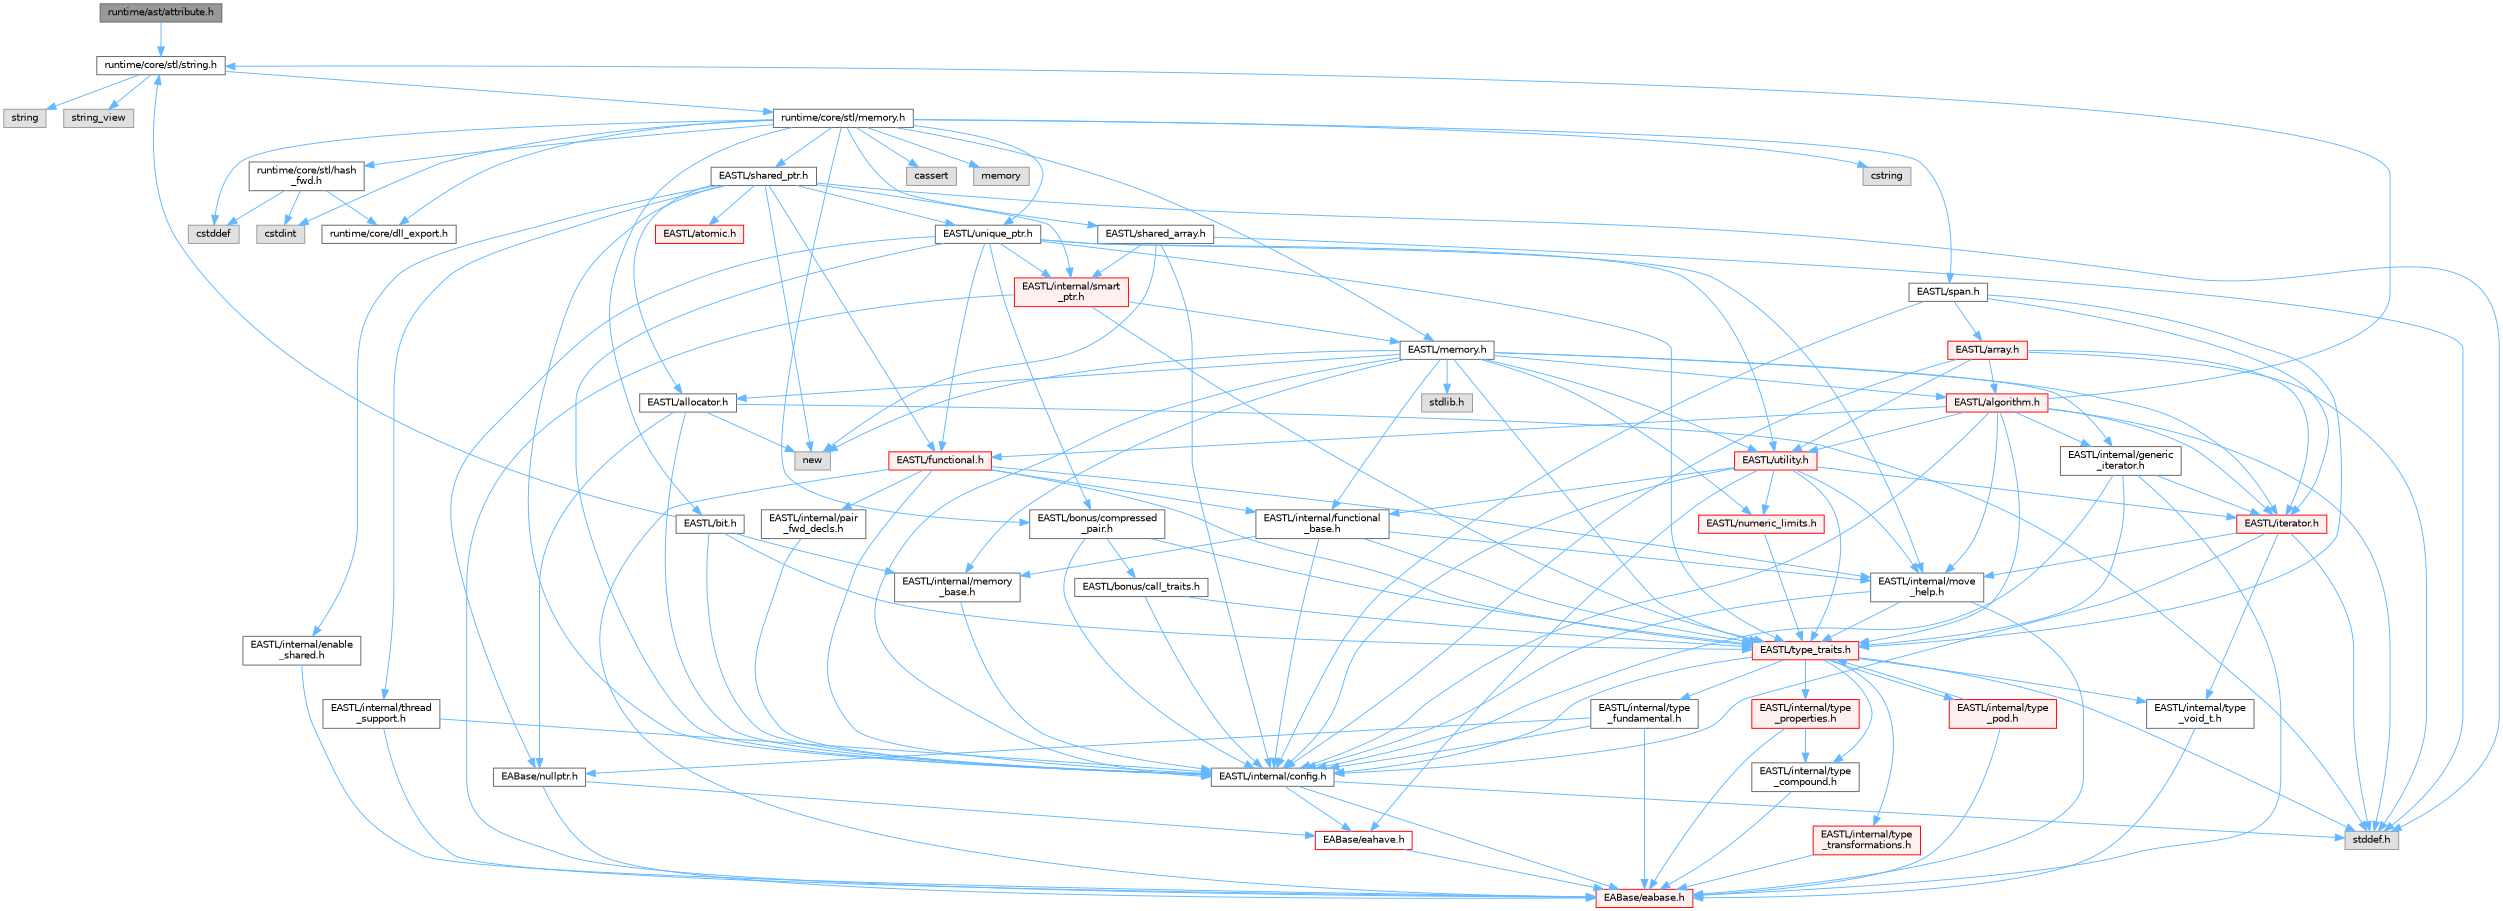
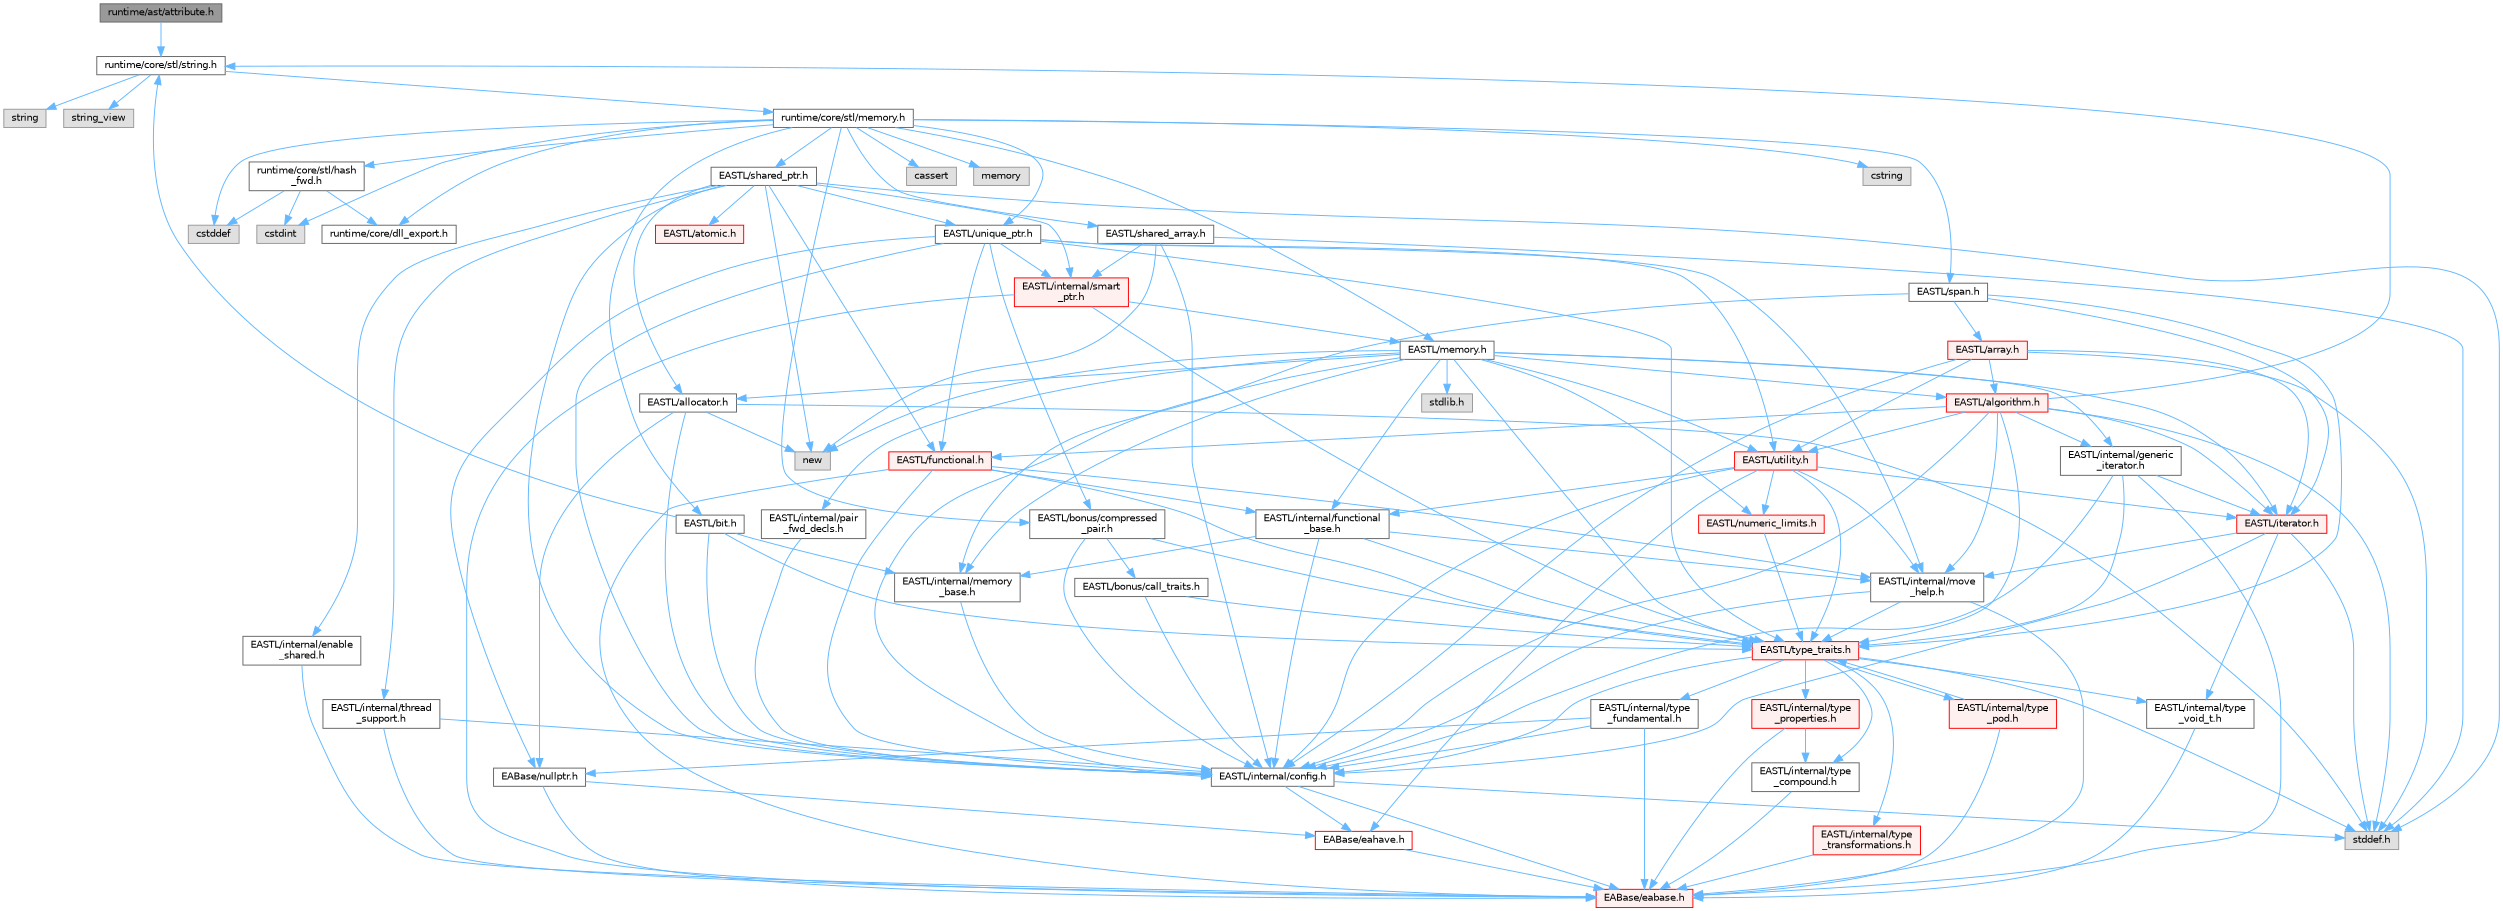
(1554, 470) -> (1398, 340)
(887, 488) -> (1098, 383)
